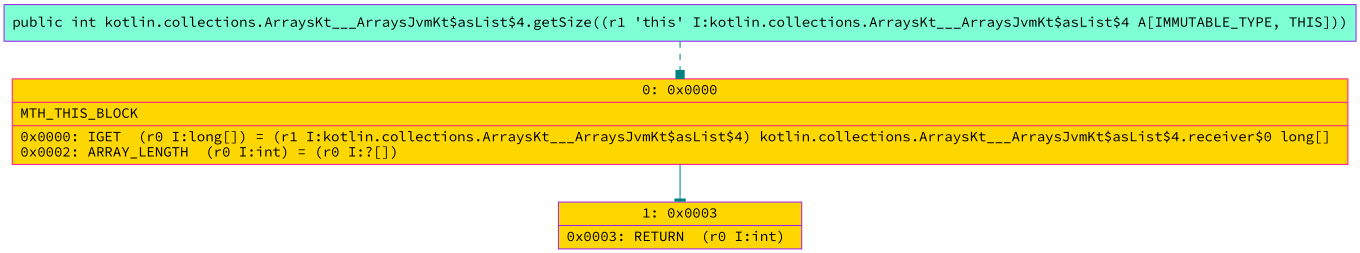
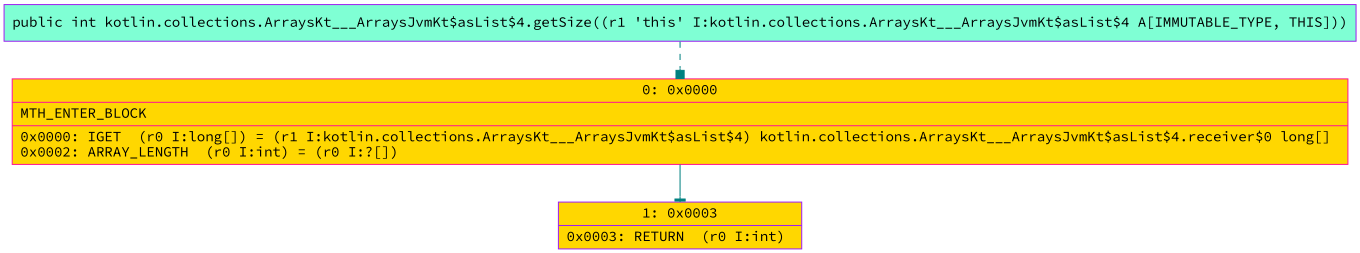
(79, 114) -> (83, 114)
